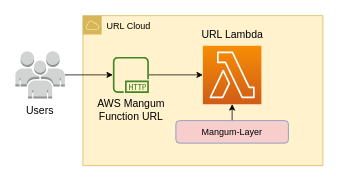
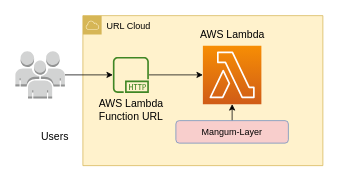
(233, 34) -> (233, 34)
(131, 109) -> (131, 109)
(40, 110) -> (55, 136)
